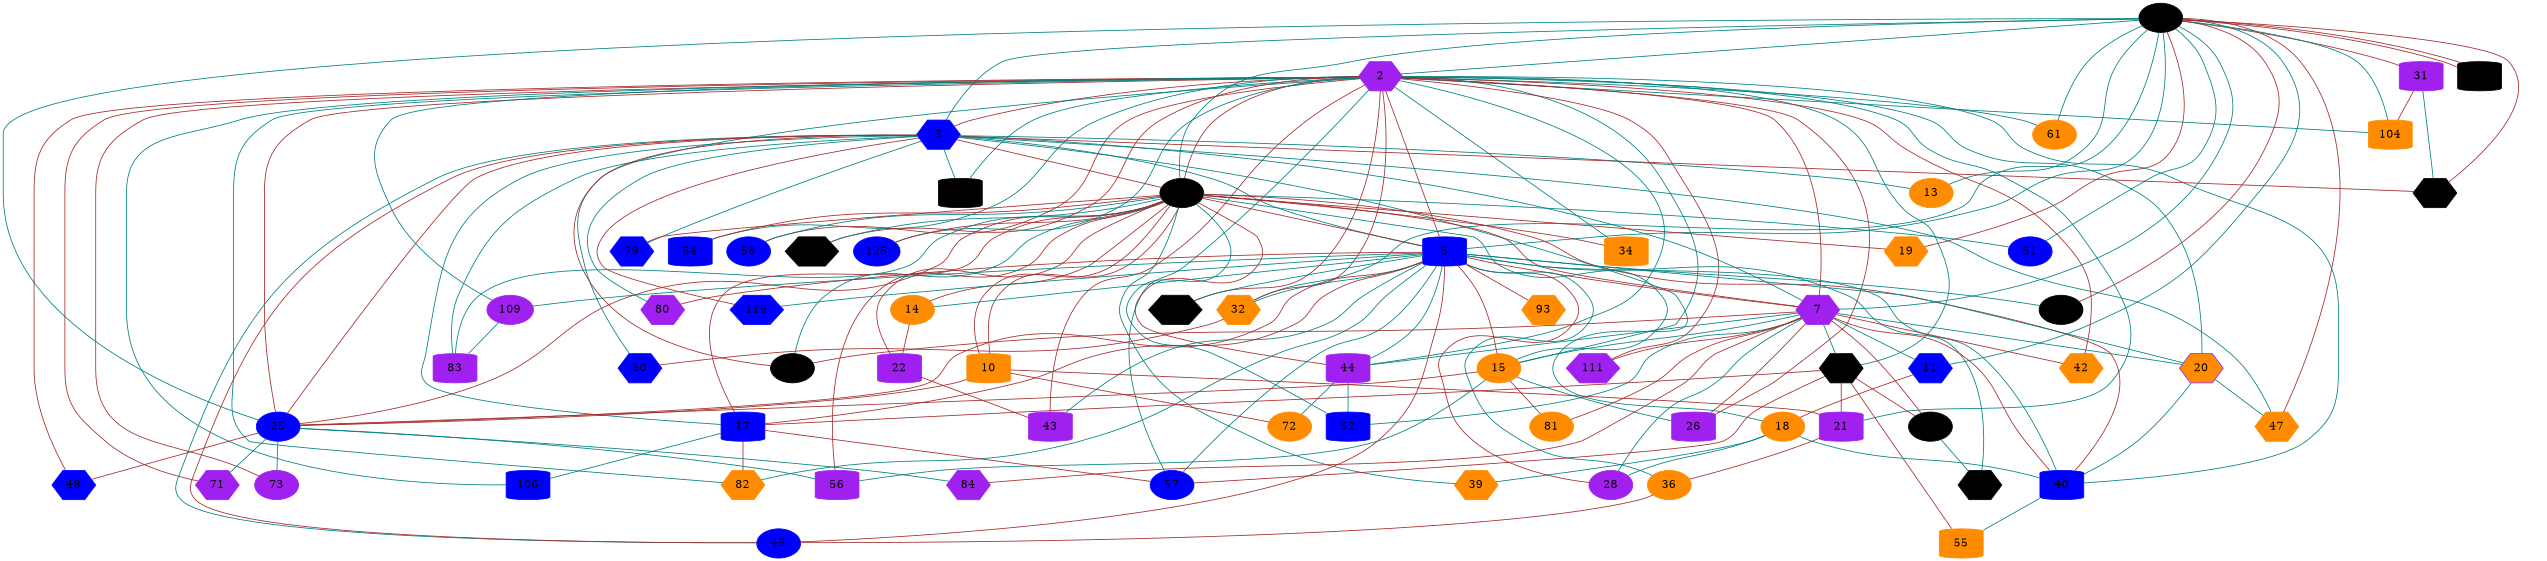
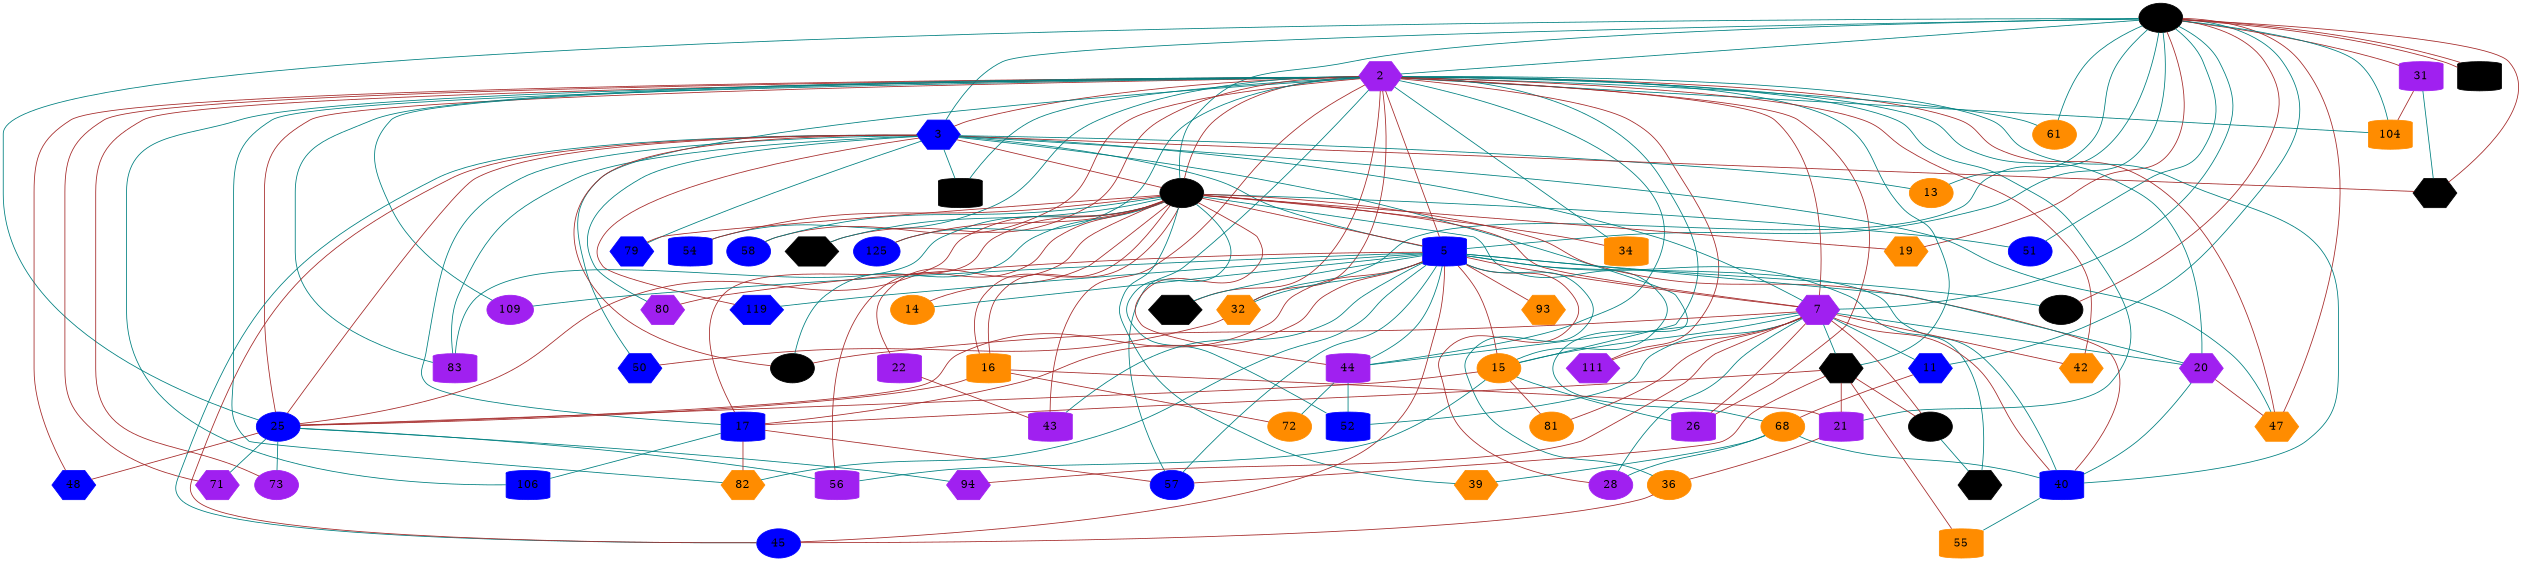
none -> (1943, 116)
(483, 338) -> (381, 118)
(906, 339) -> none
(989, 368) -> (989, 368)
(2201, 368) -> (2201, 368)
(2239, 397) -> (2239, 397)
(1783, 427) -> (1783, 427)
(968, 485) -> (968, 485)
